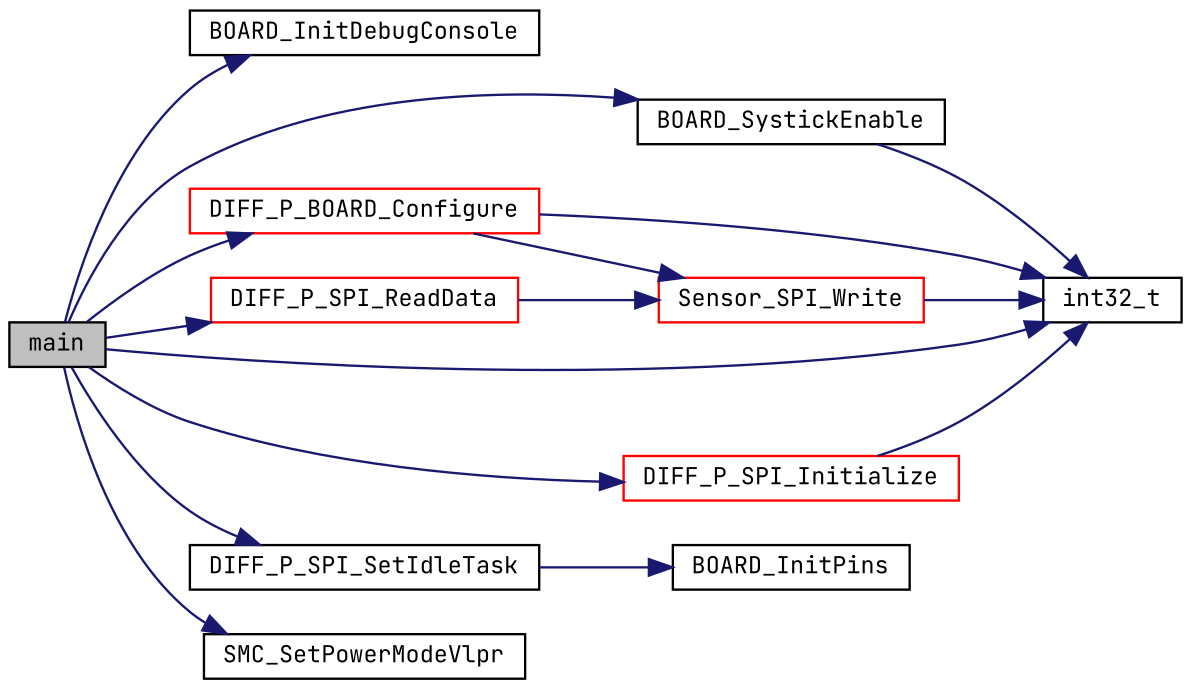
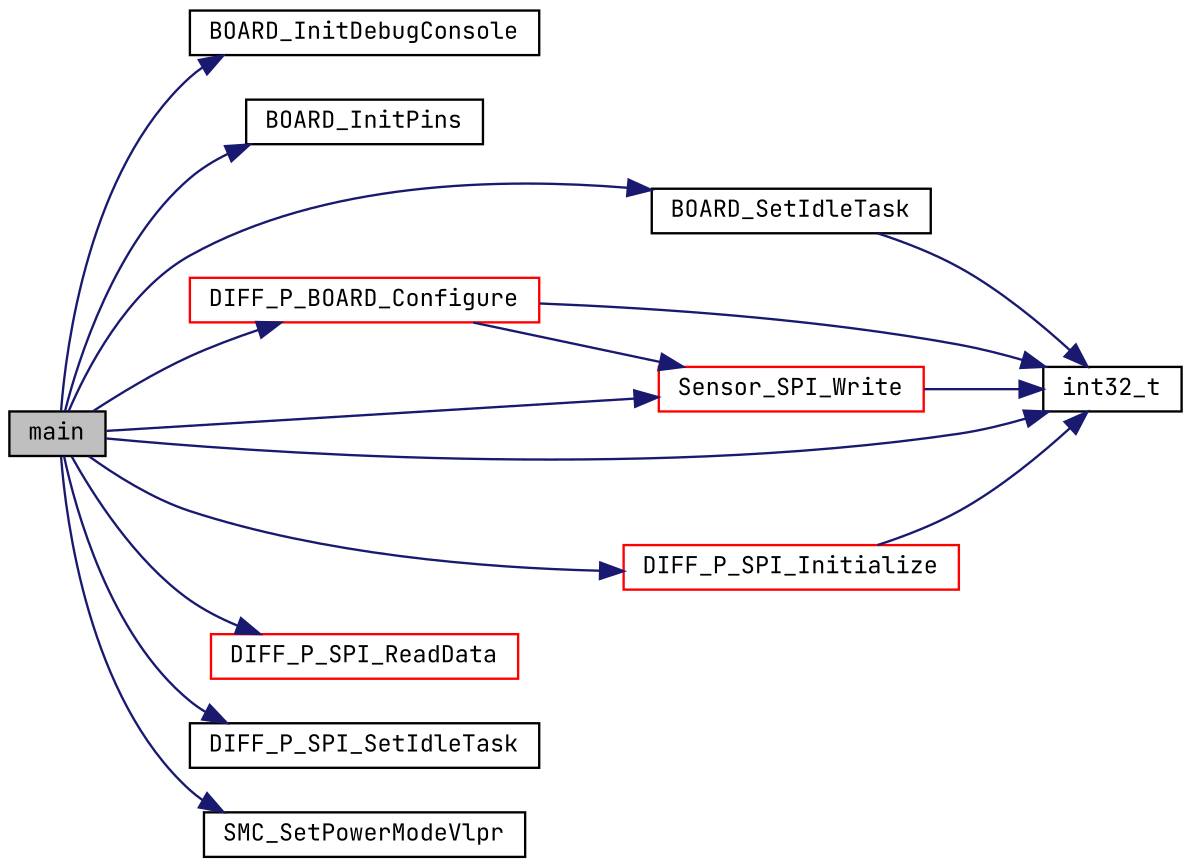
(791, 122) -> (791, 211)
(576, 300) -> (370, 415)
(594, 567) -> (122, 265)
